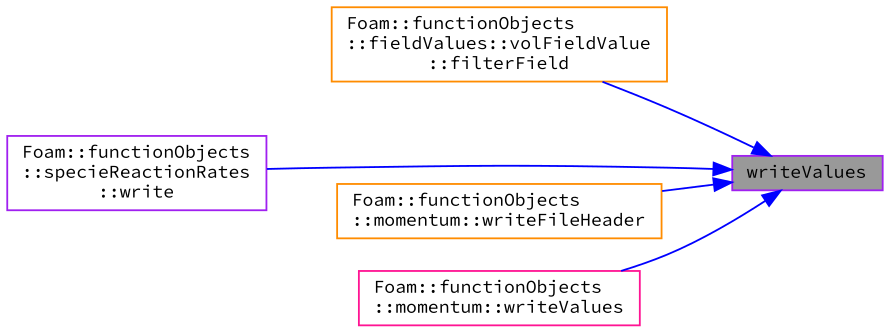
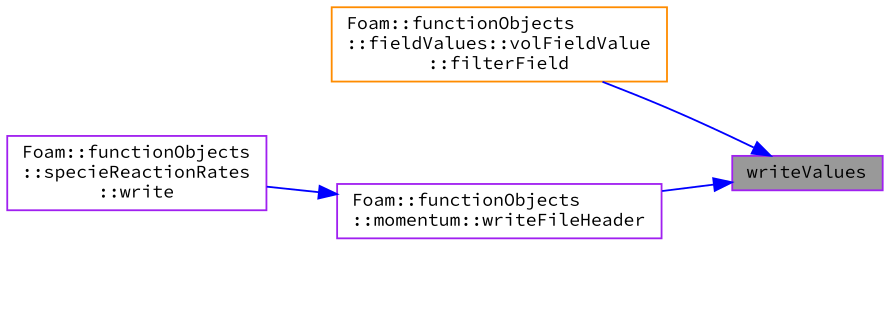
(490, 166) -> (293, 189)
(499, 211) -> (499, 211)
(499, 298) -> none
